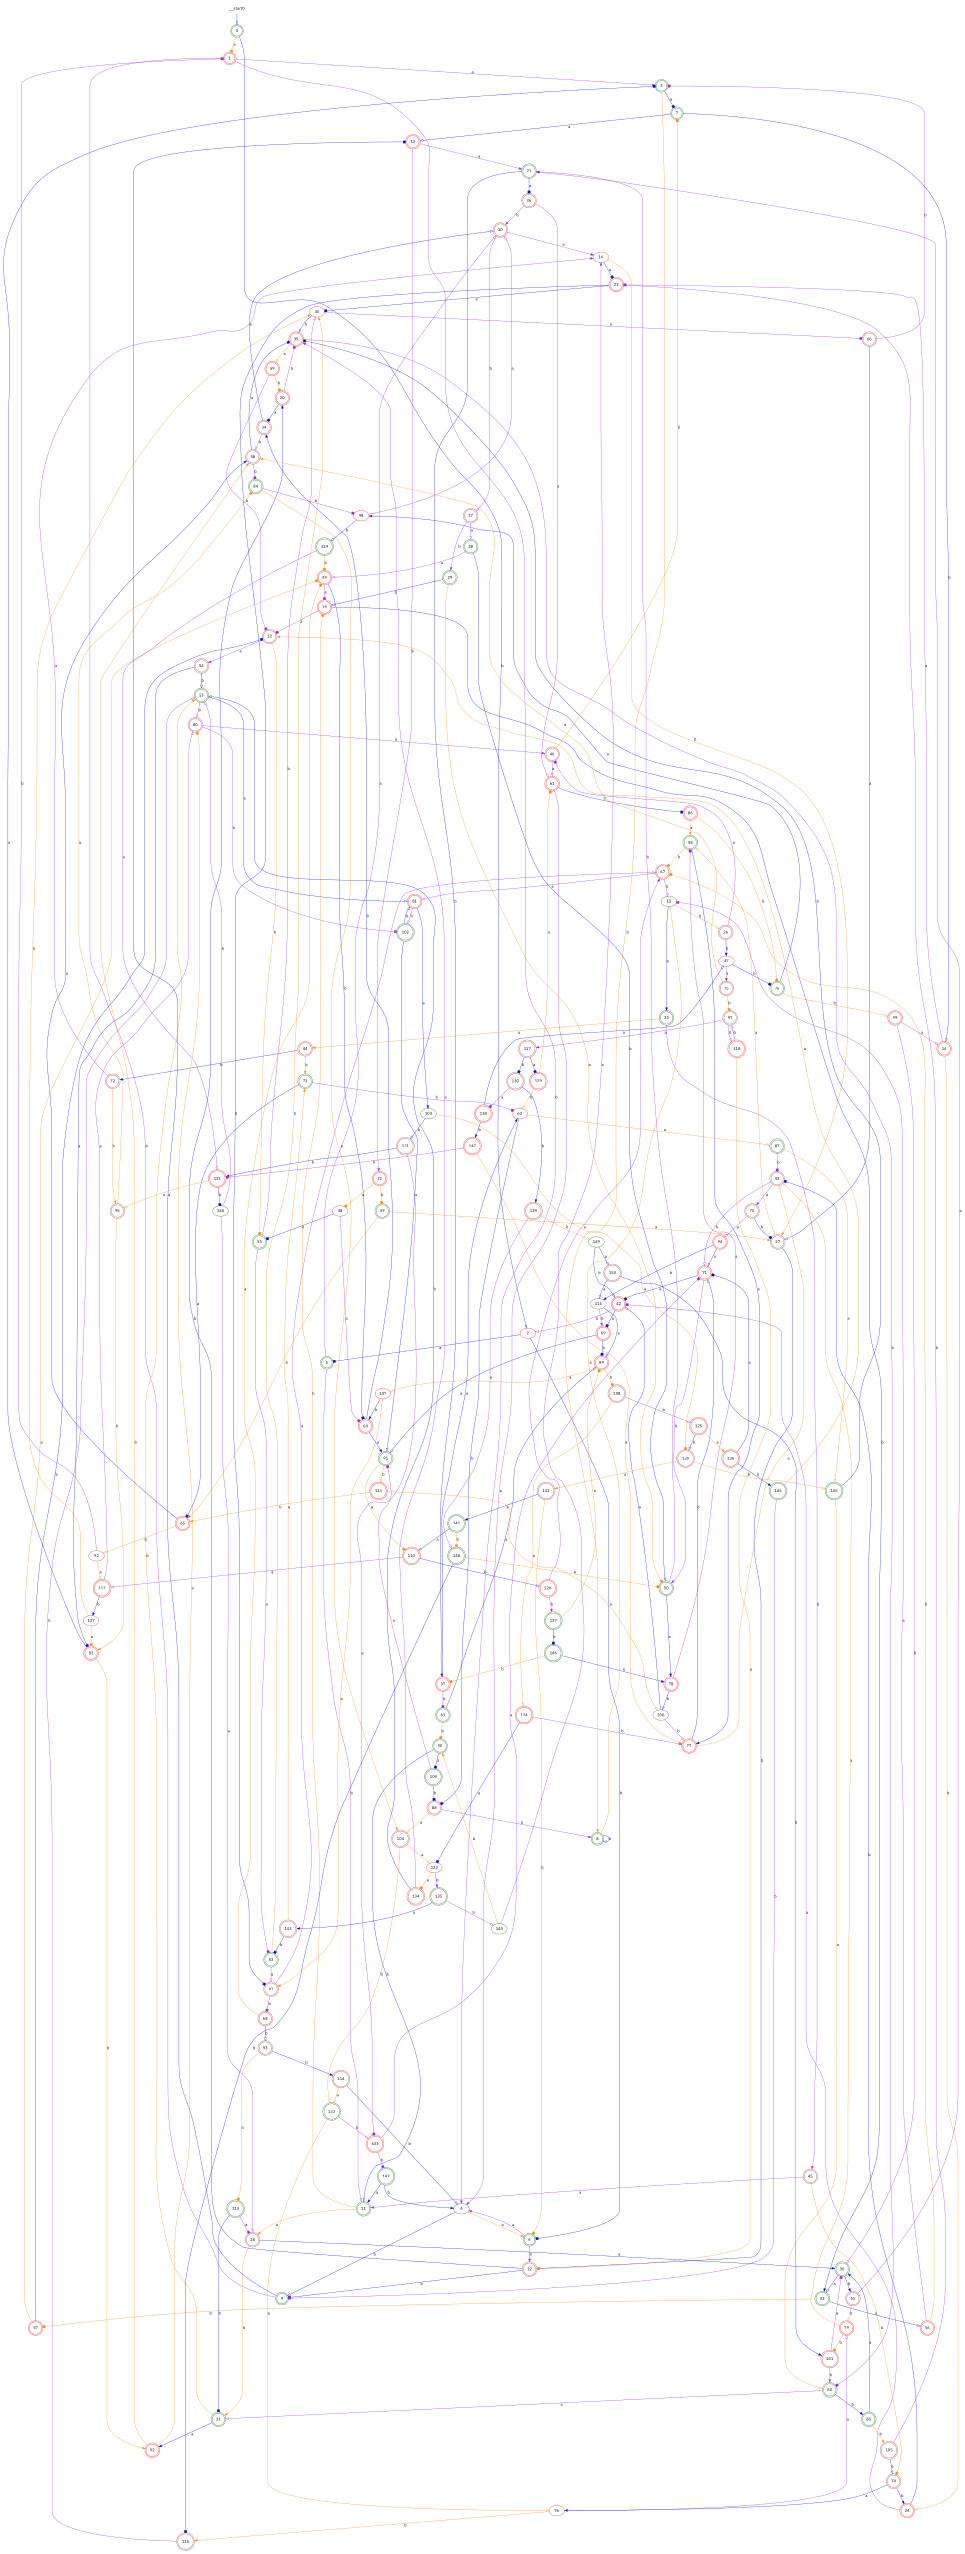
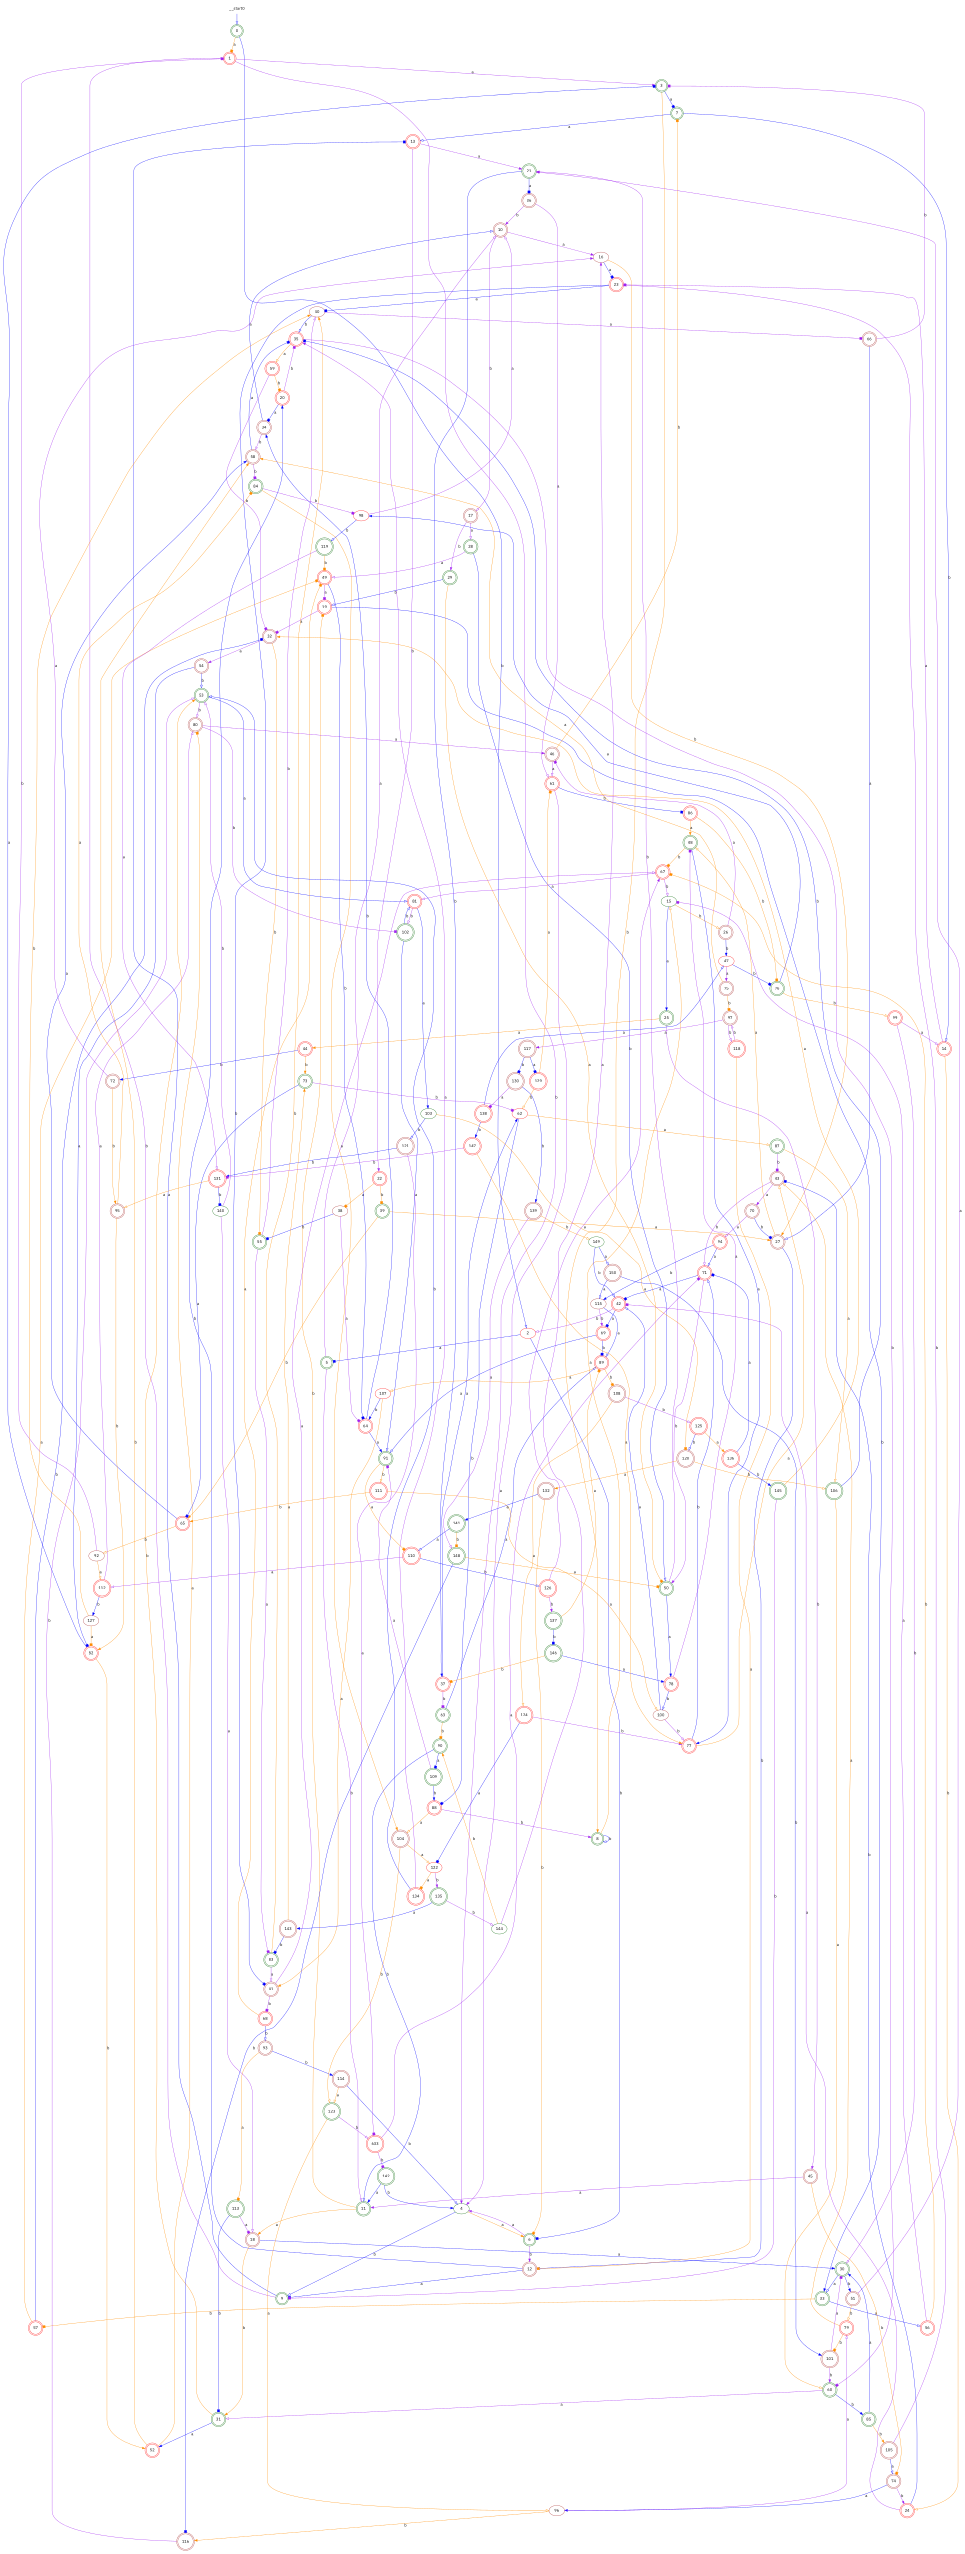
(434, 1792) -> (434, 1792)
(900, 2495) -> (900, 2495)
